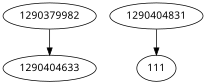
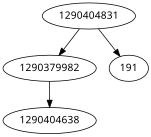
none -> (72, 39)
(50, 68) -> (50, 121)
(156, 68) -> (129, 68)
